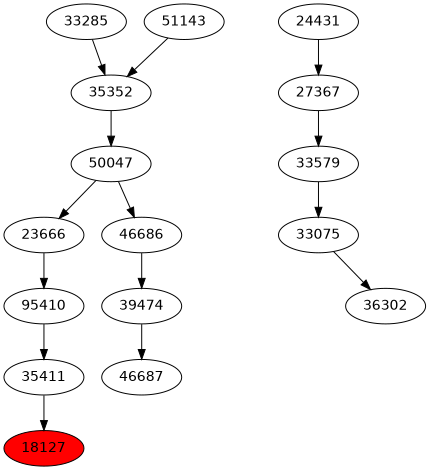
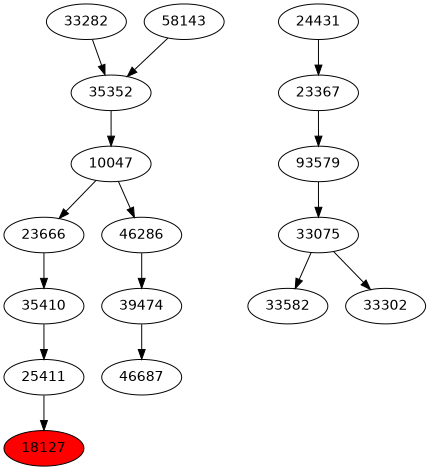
(86, 22) -> (86, 22)
(184, 22) -> (184, 22)
(318, 93) -> (318, 93)
(111, 164) -> (111, 164)
(318, 164) -> (318, 164)
(142, 235) -> (142, 235)
(44, 306) -> (44, 306)
none -> (288, 306)
(386, 306) -> (386, 306)
(44, 377) -> (44, 377)
